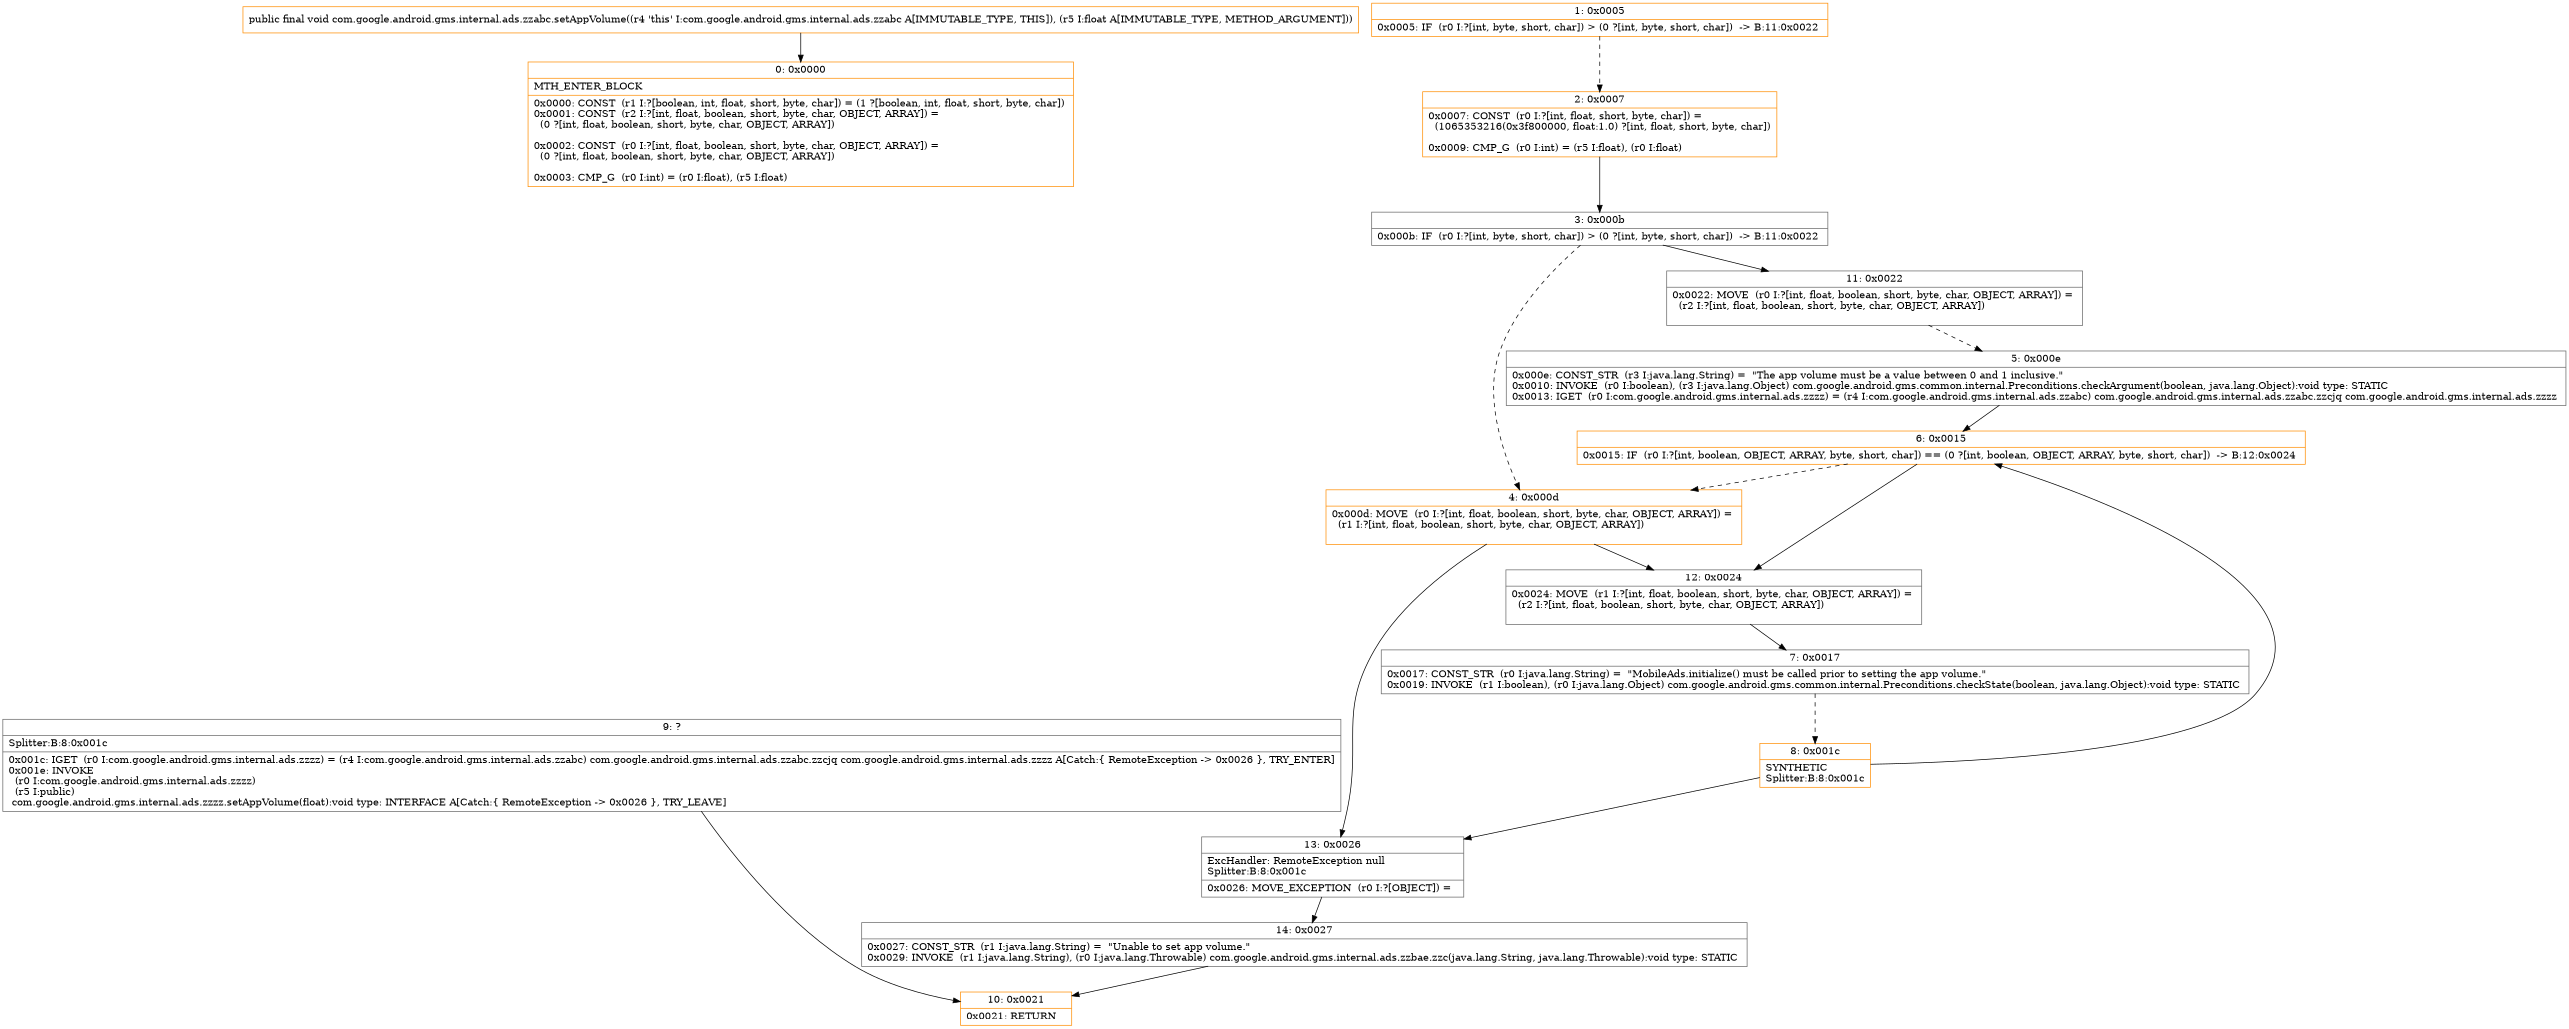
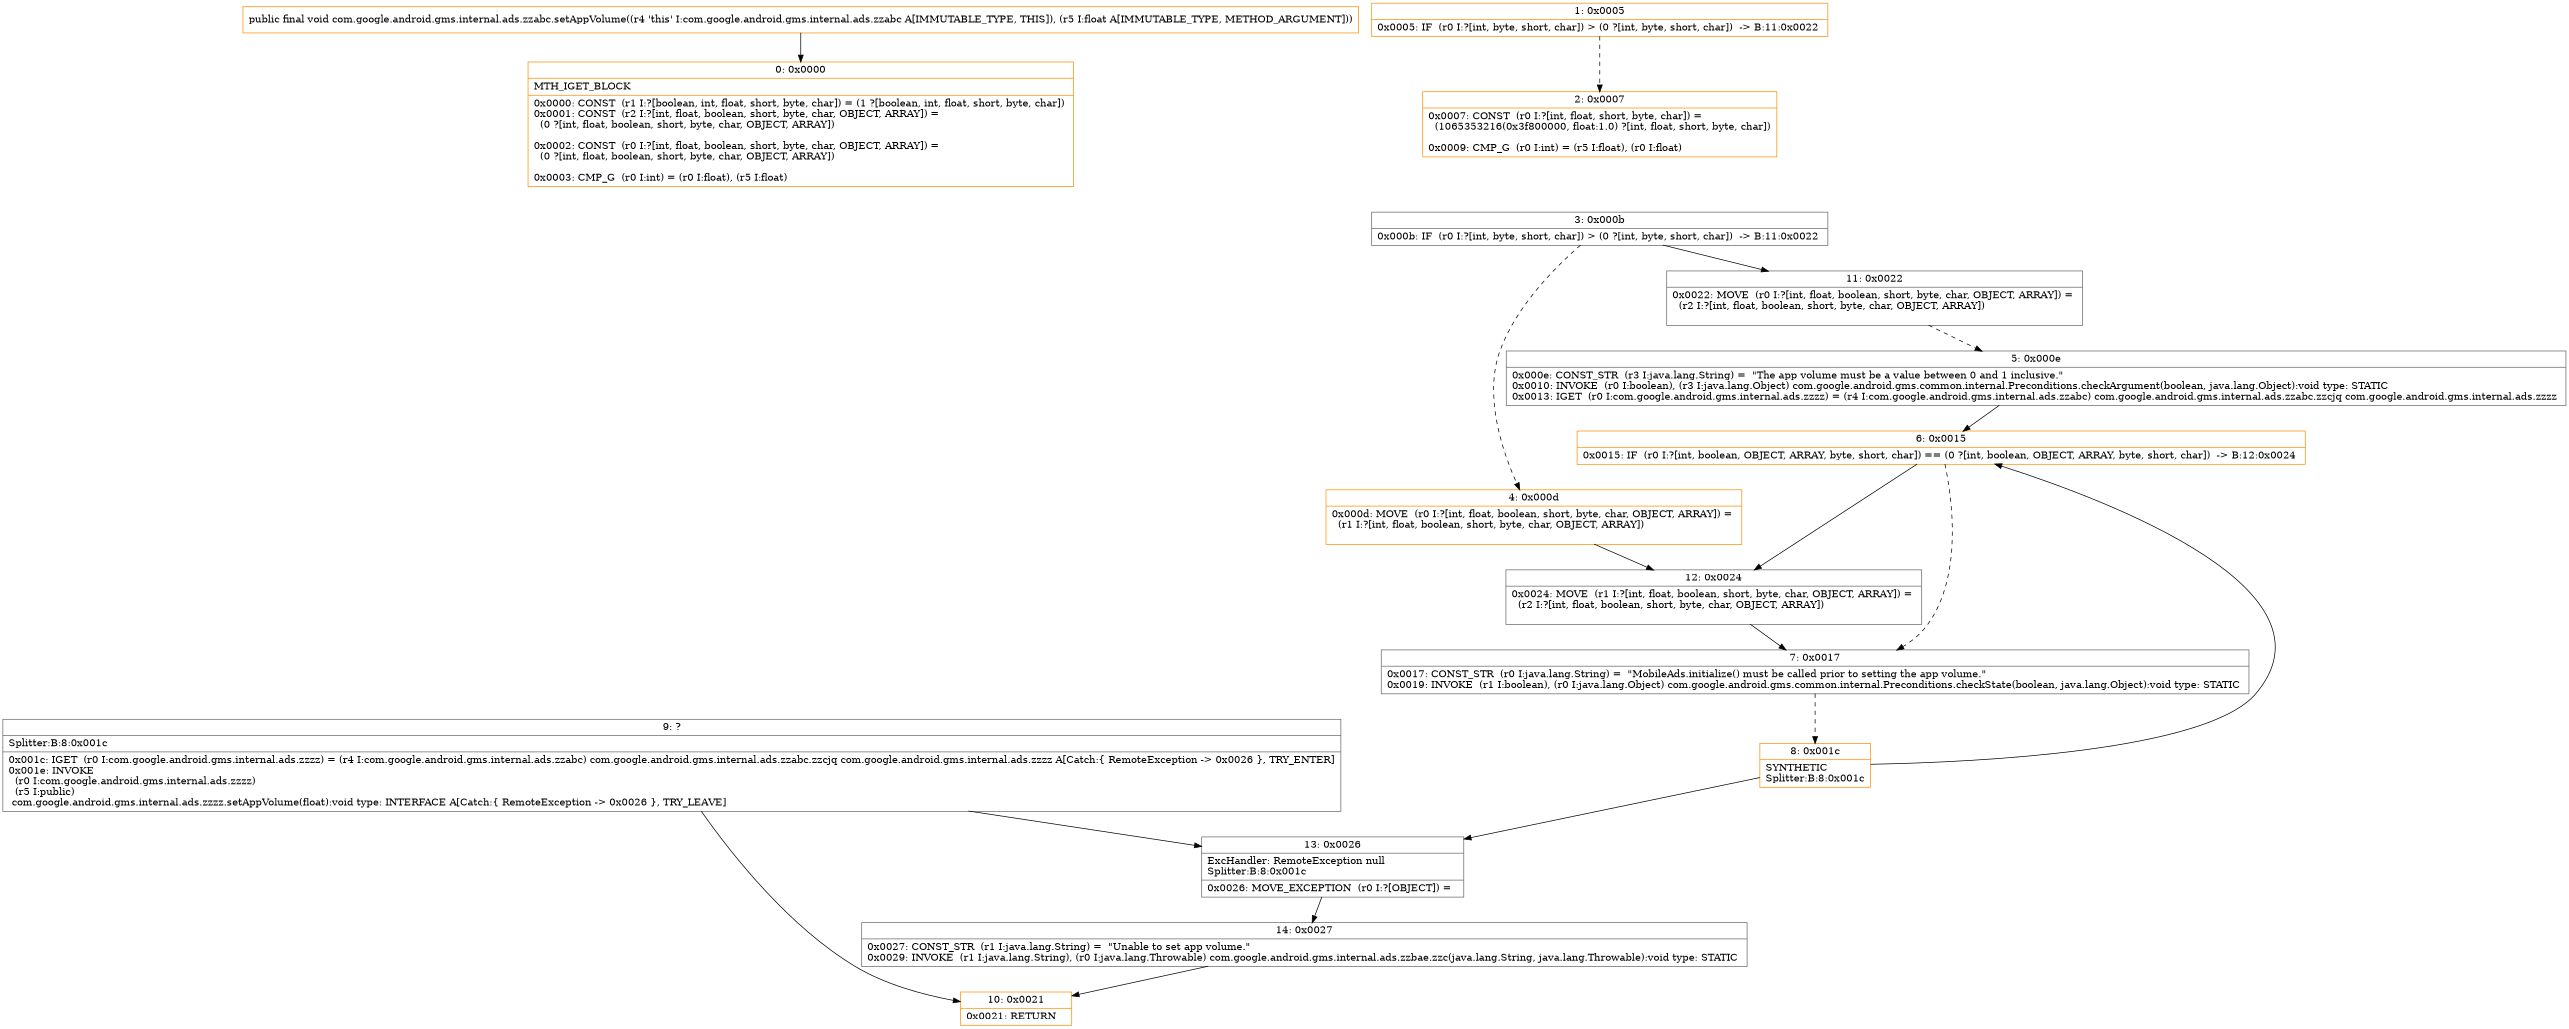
(588, 86) -> (582, 86)
(1600, 181) -> none
(1773, 476) -> (1950, 563)
(1368, 663) -> (1081, 828)
